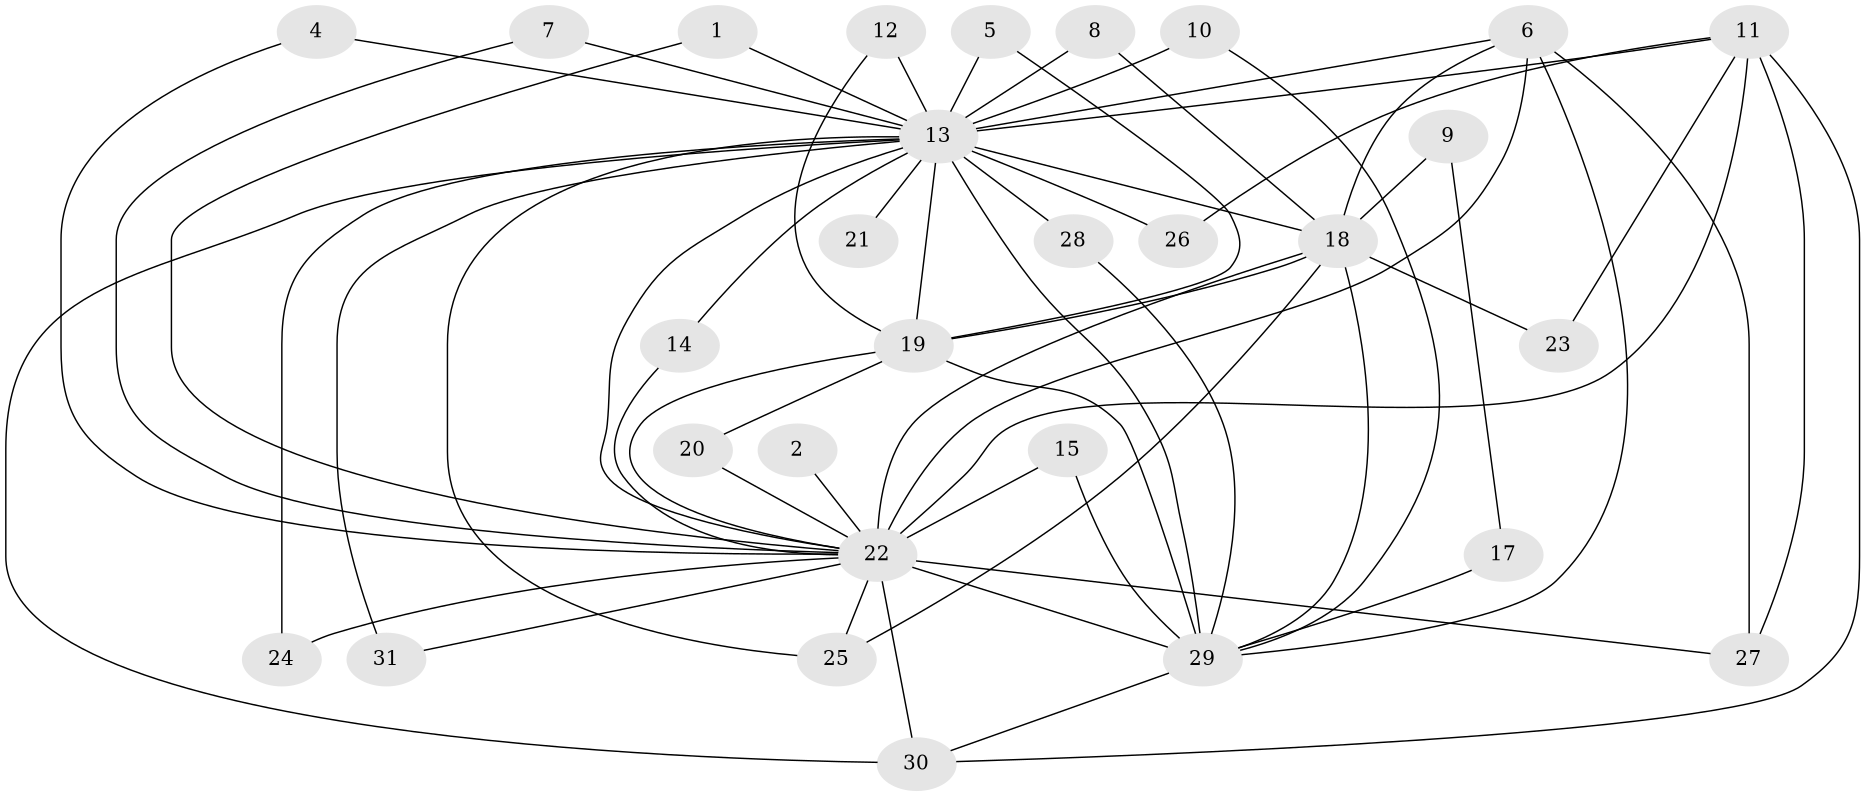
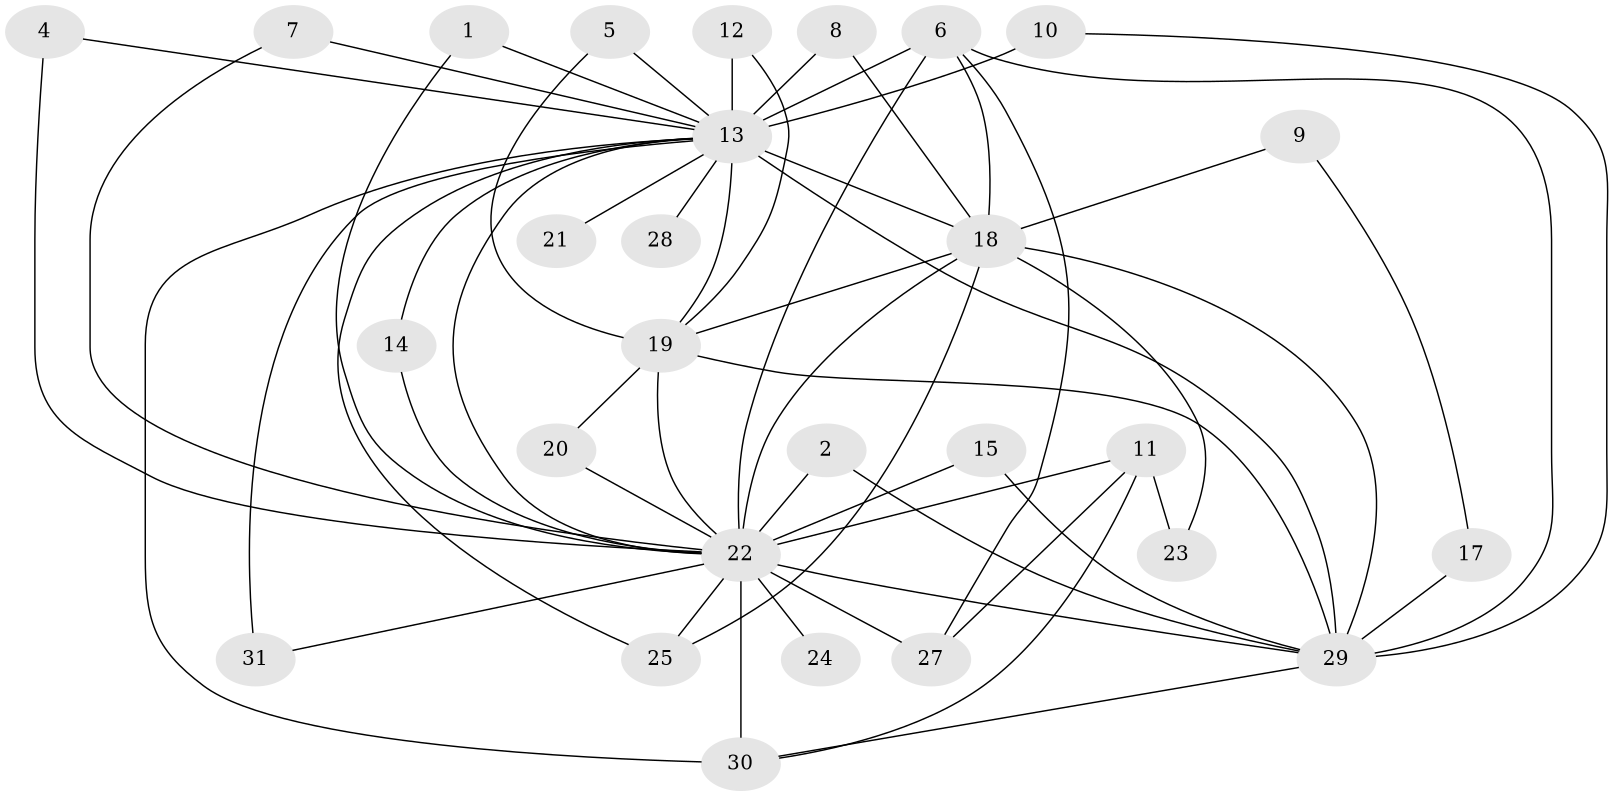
(1344, 88) -> none
(383, 206) -> none
(1178, 241) -> none
(1224, 428) -> (1055, 582)
